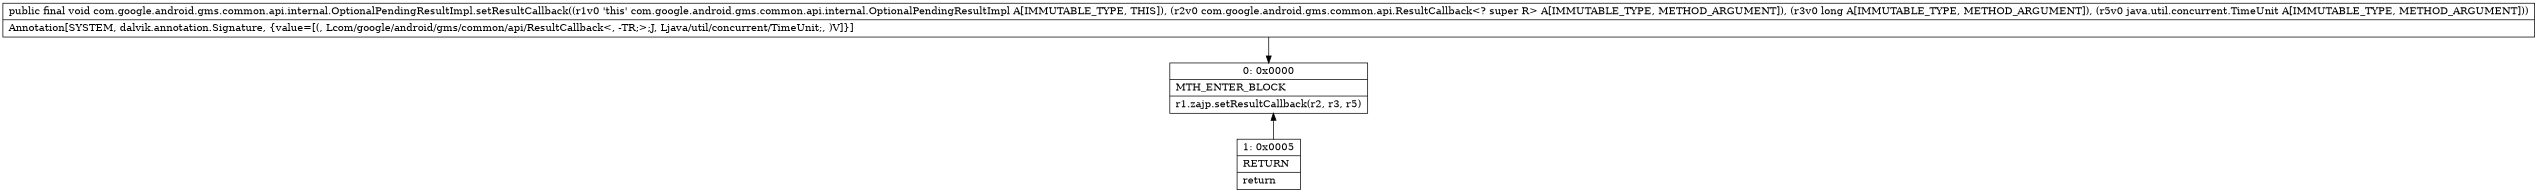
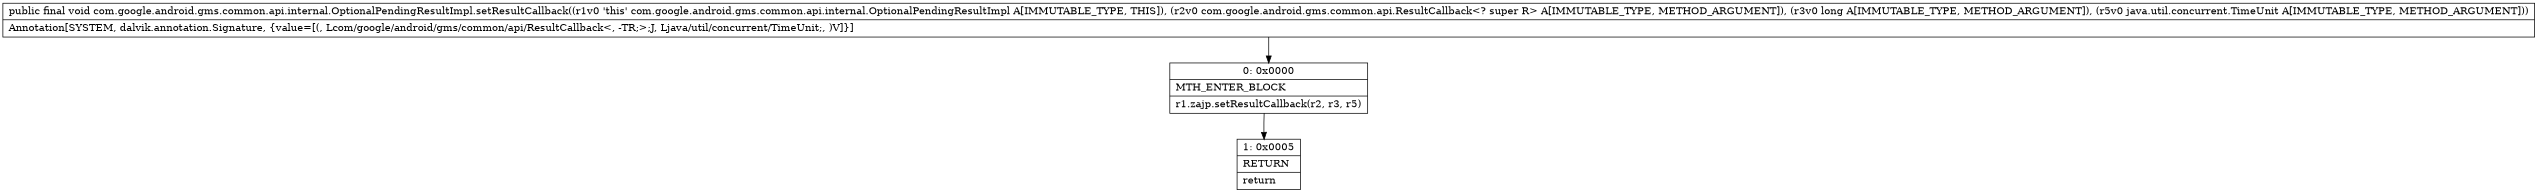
(1274, 130) -> (1264, 123)
